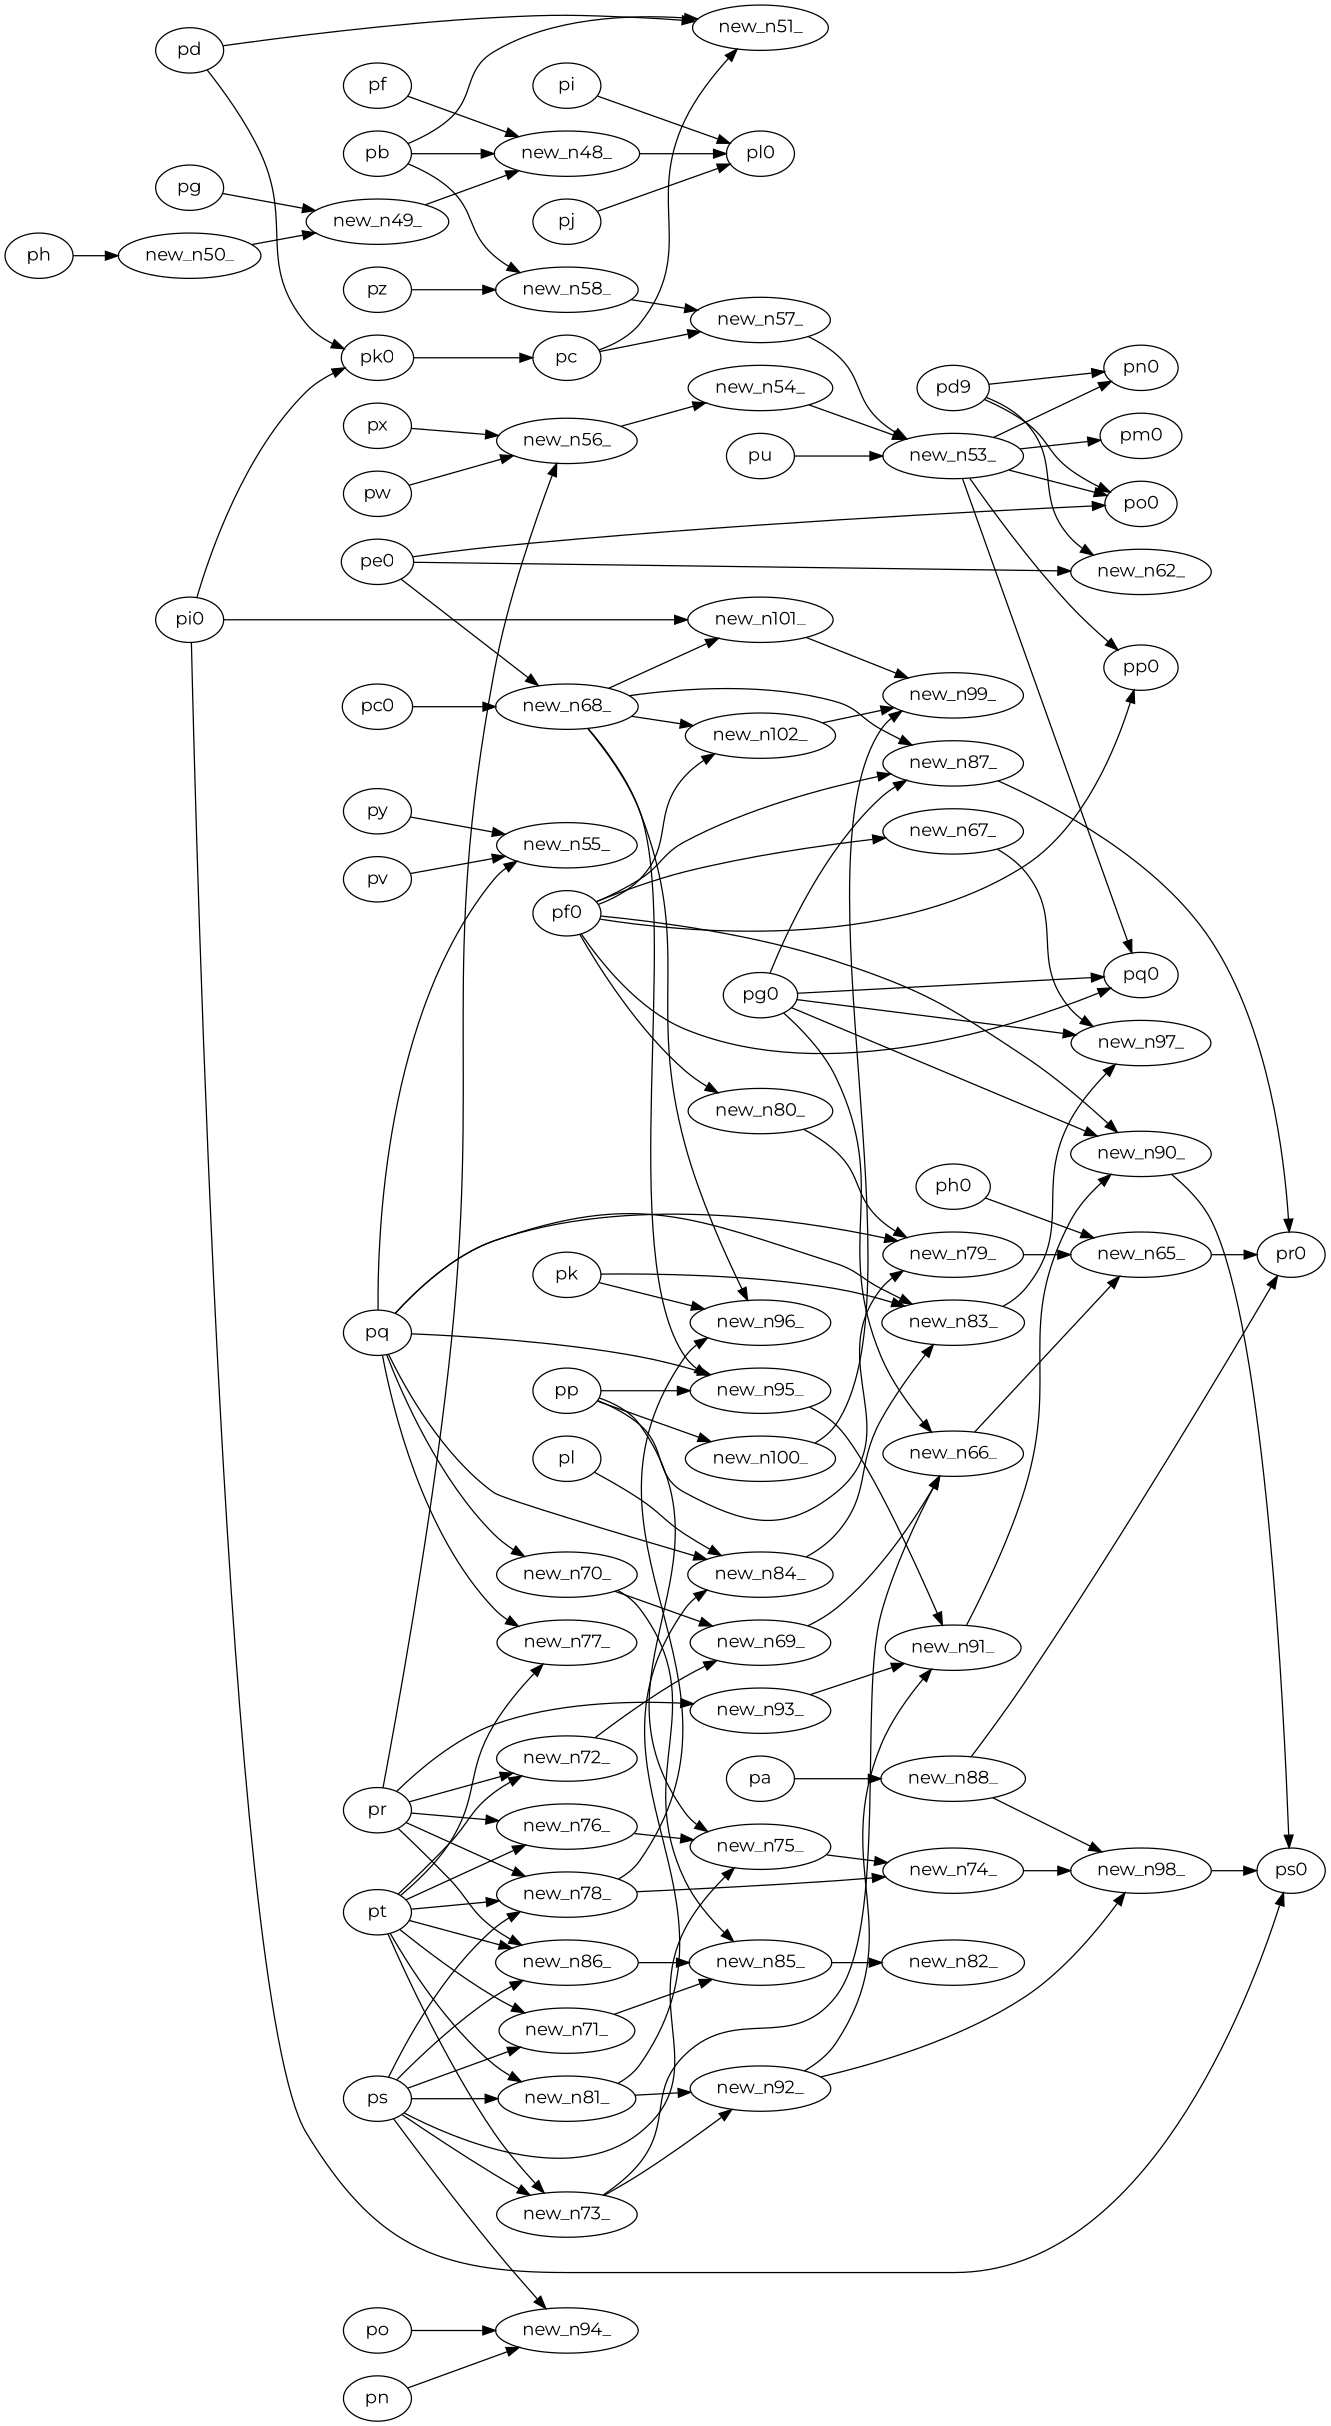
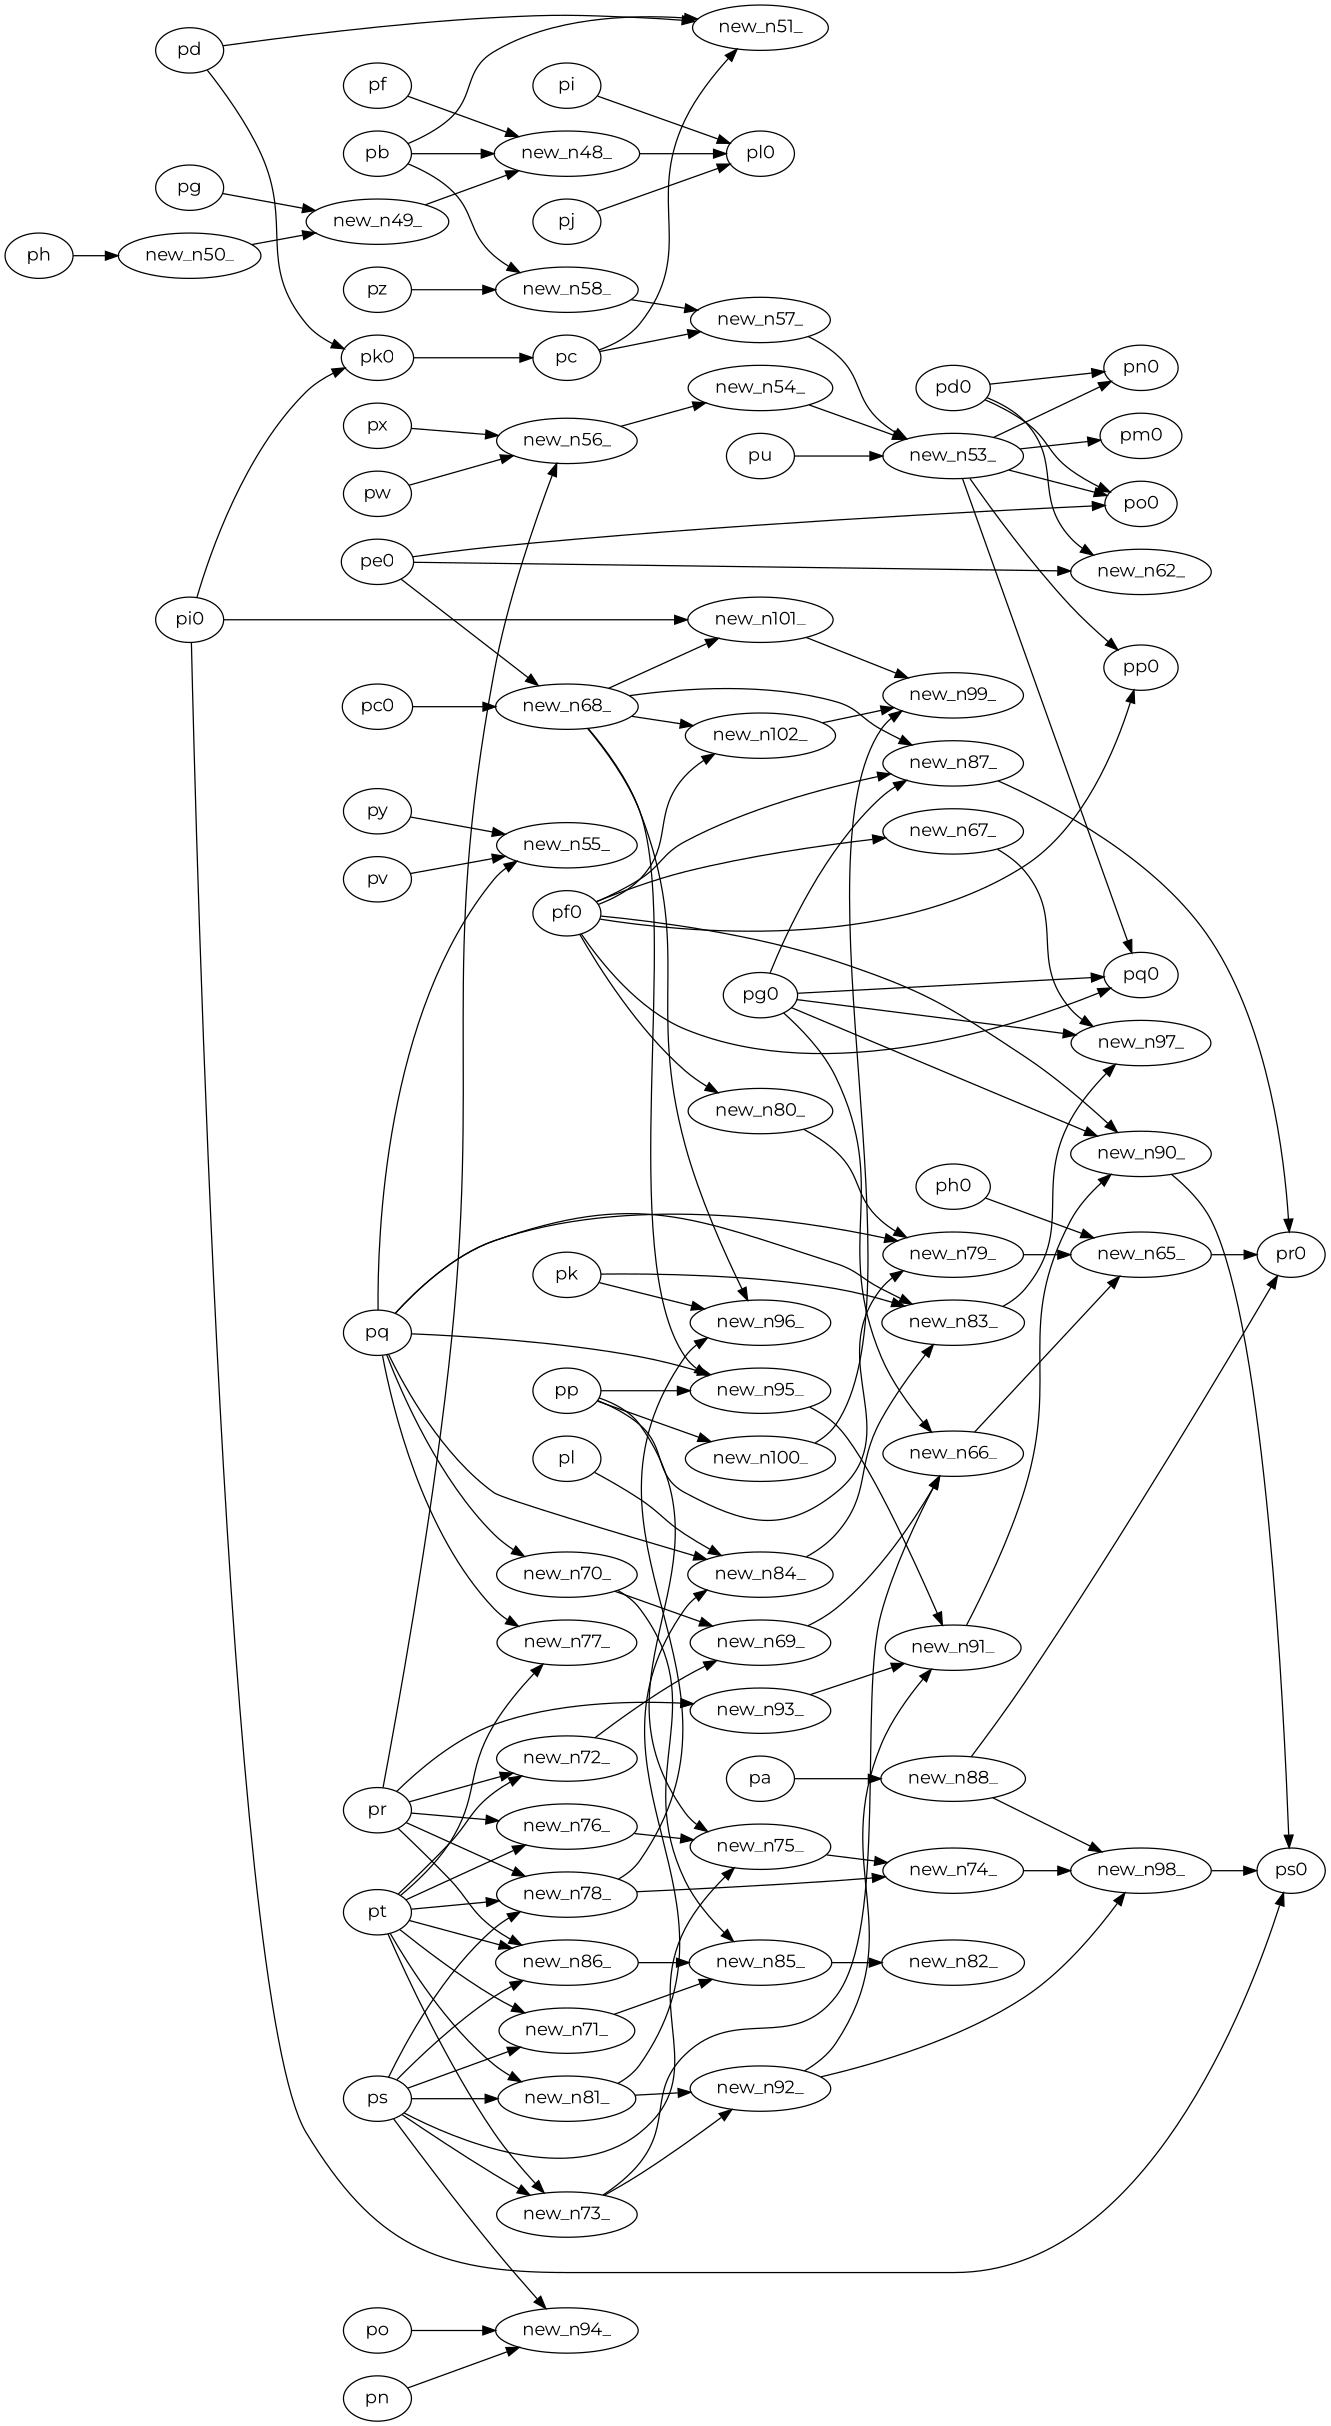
(953, 388) -> (953, 388)
